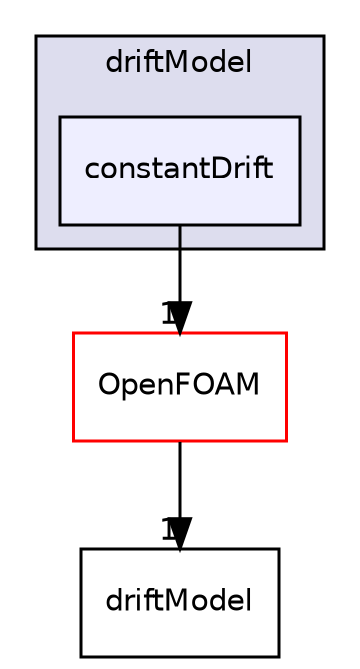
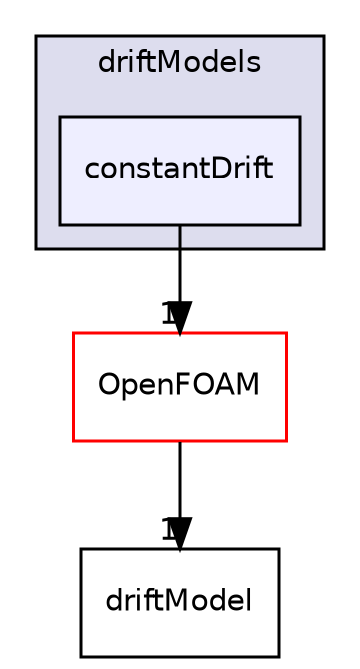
(180, 64) -> (180, 64)
